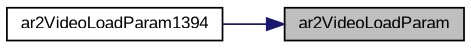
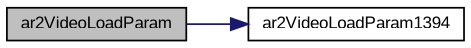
(245, 24) -> (209, 24)
